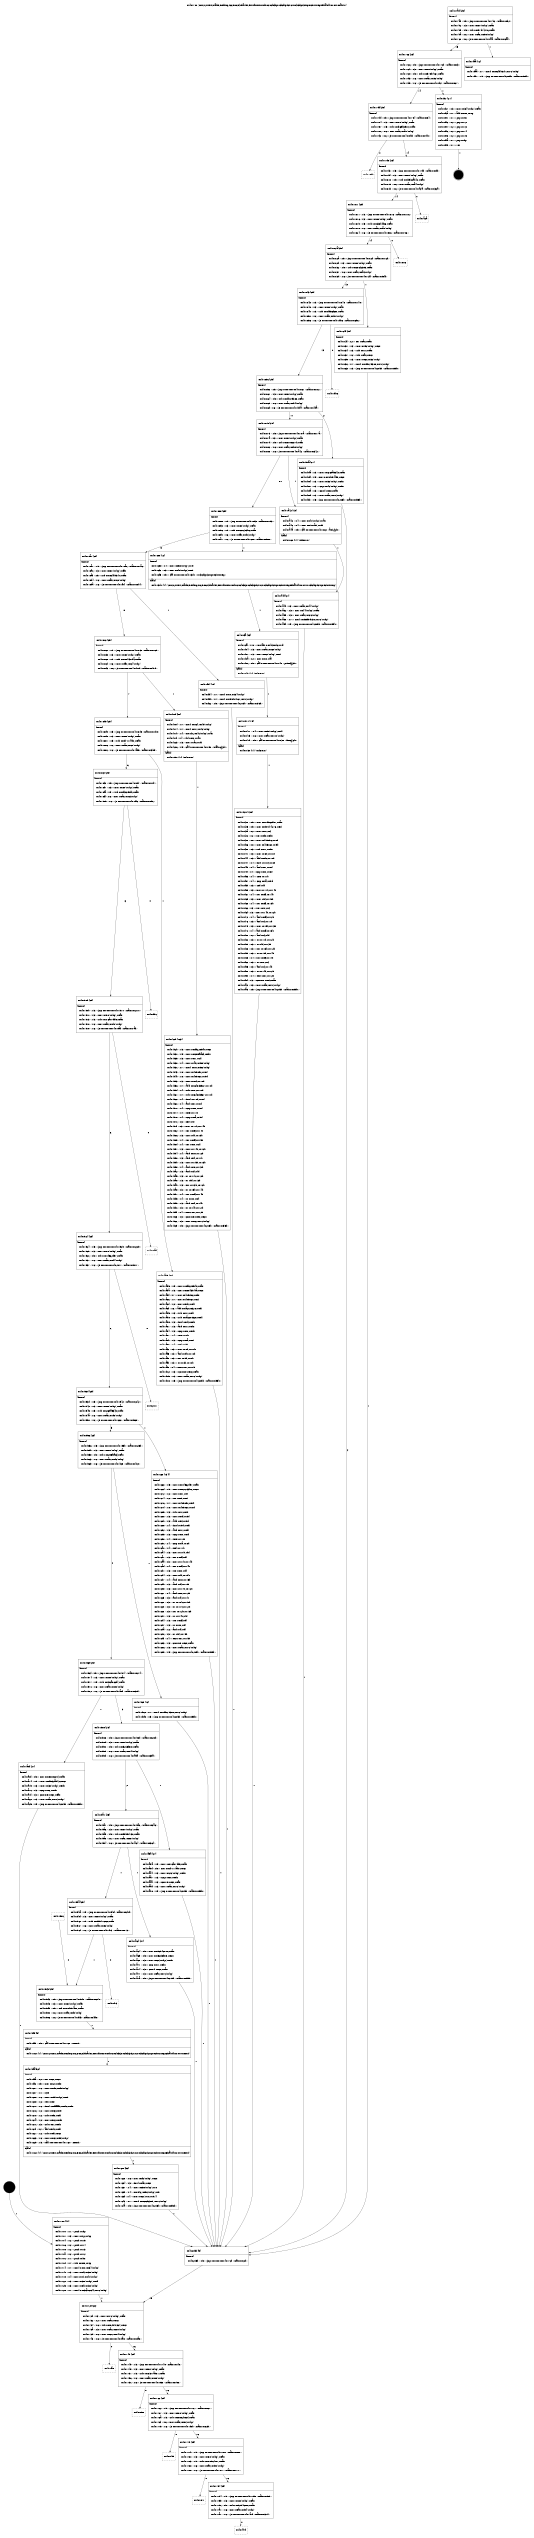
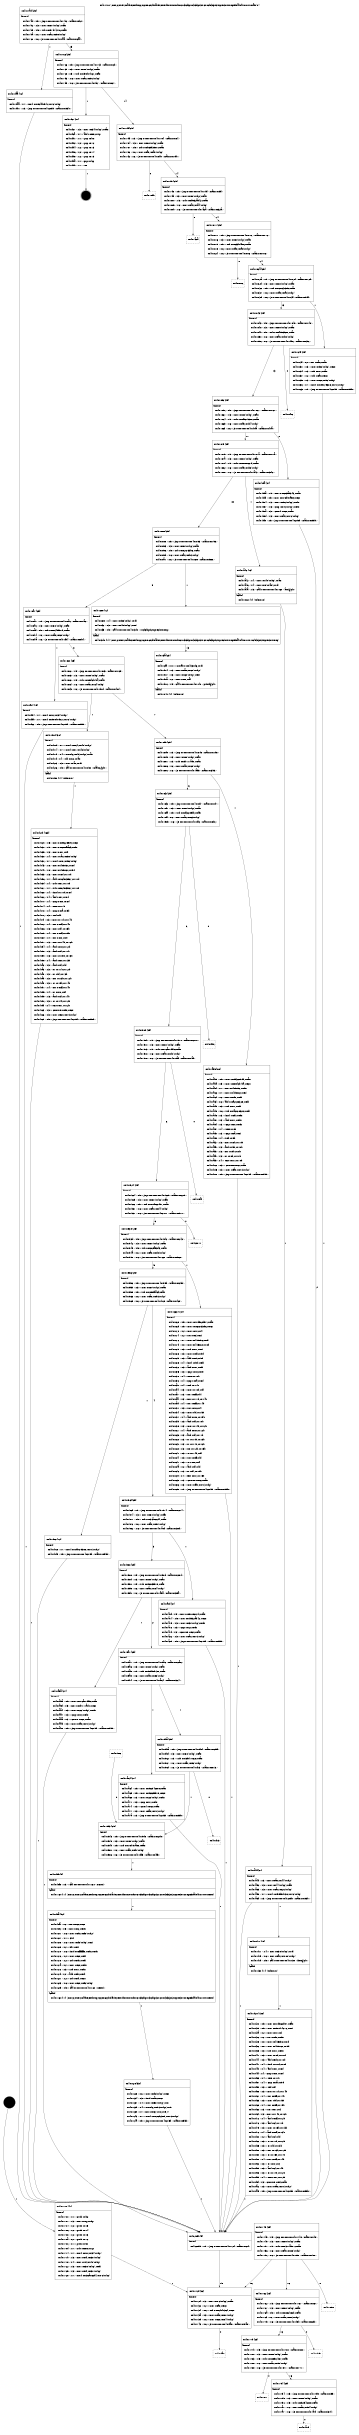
(260, 610) -> (188, 648)
(267, 697) -> (279, 1919)
none -> (19, 1245)
(132, 2346) -> (259, 2273)
